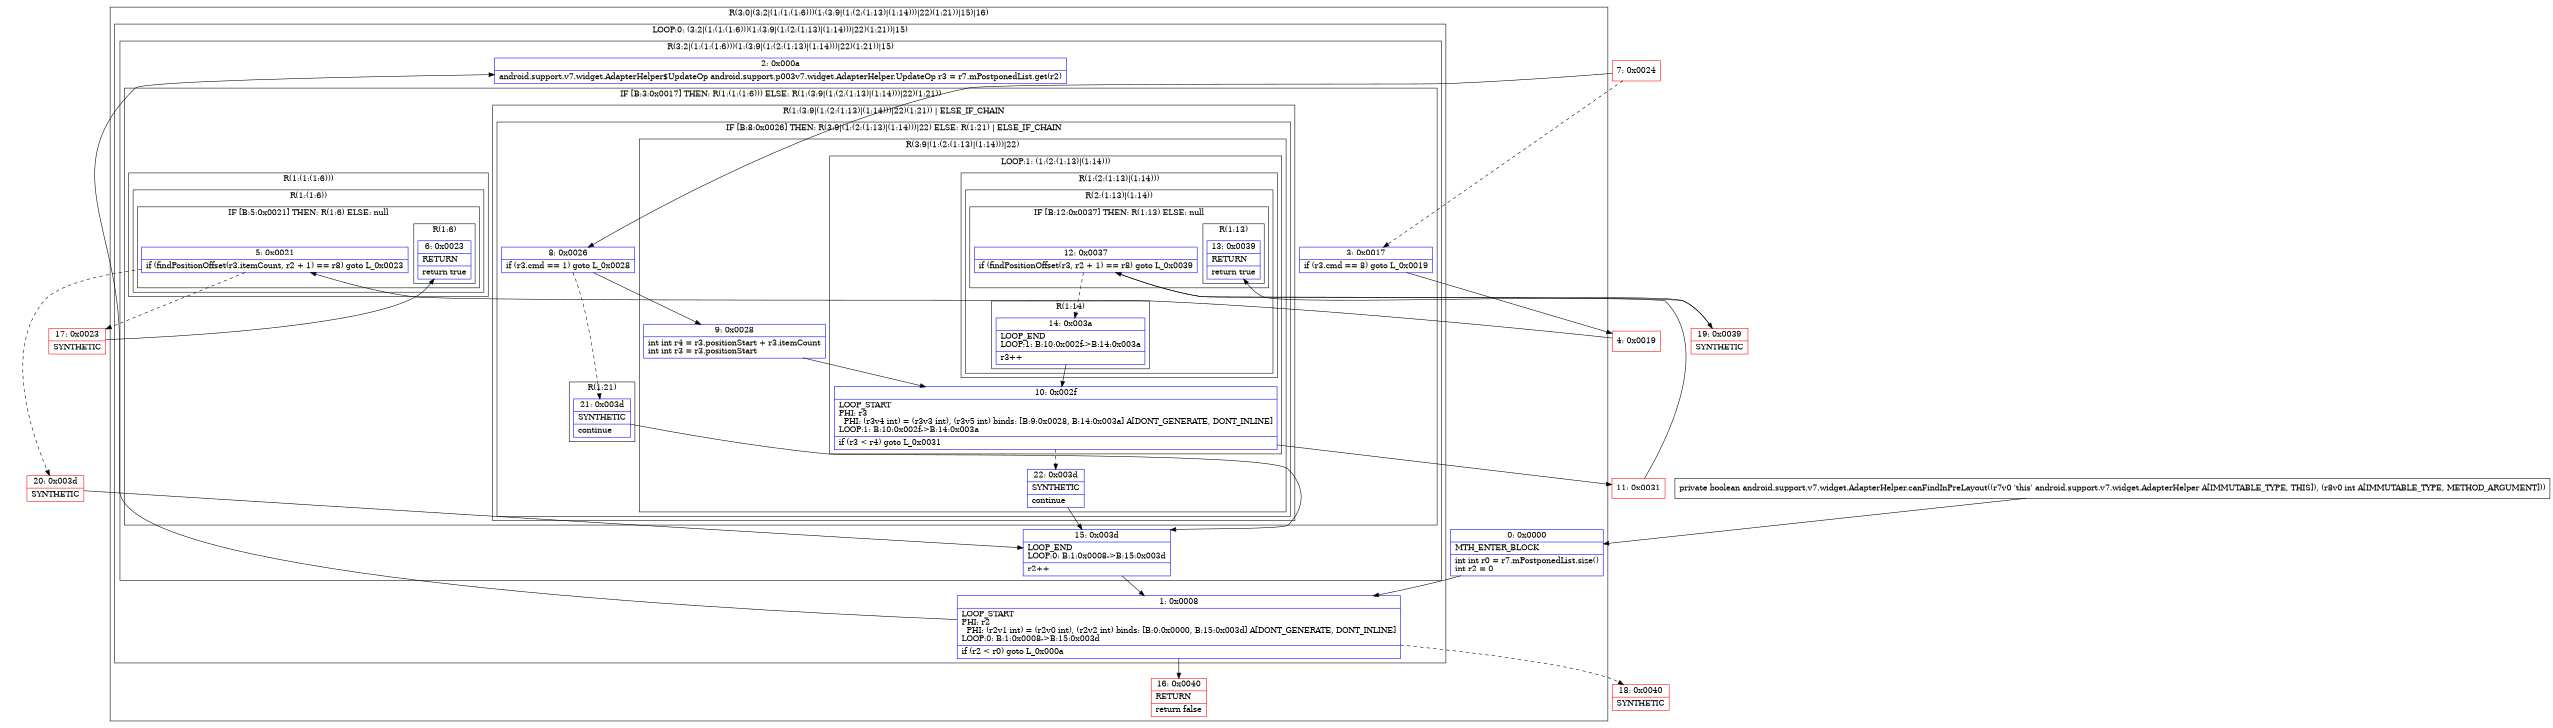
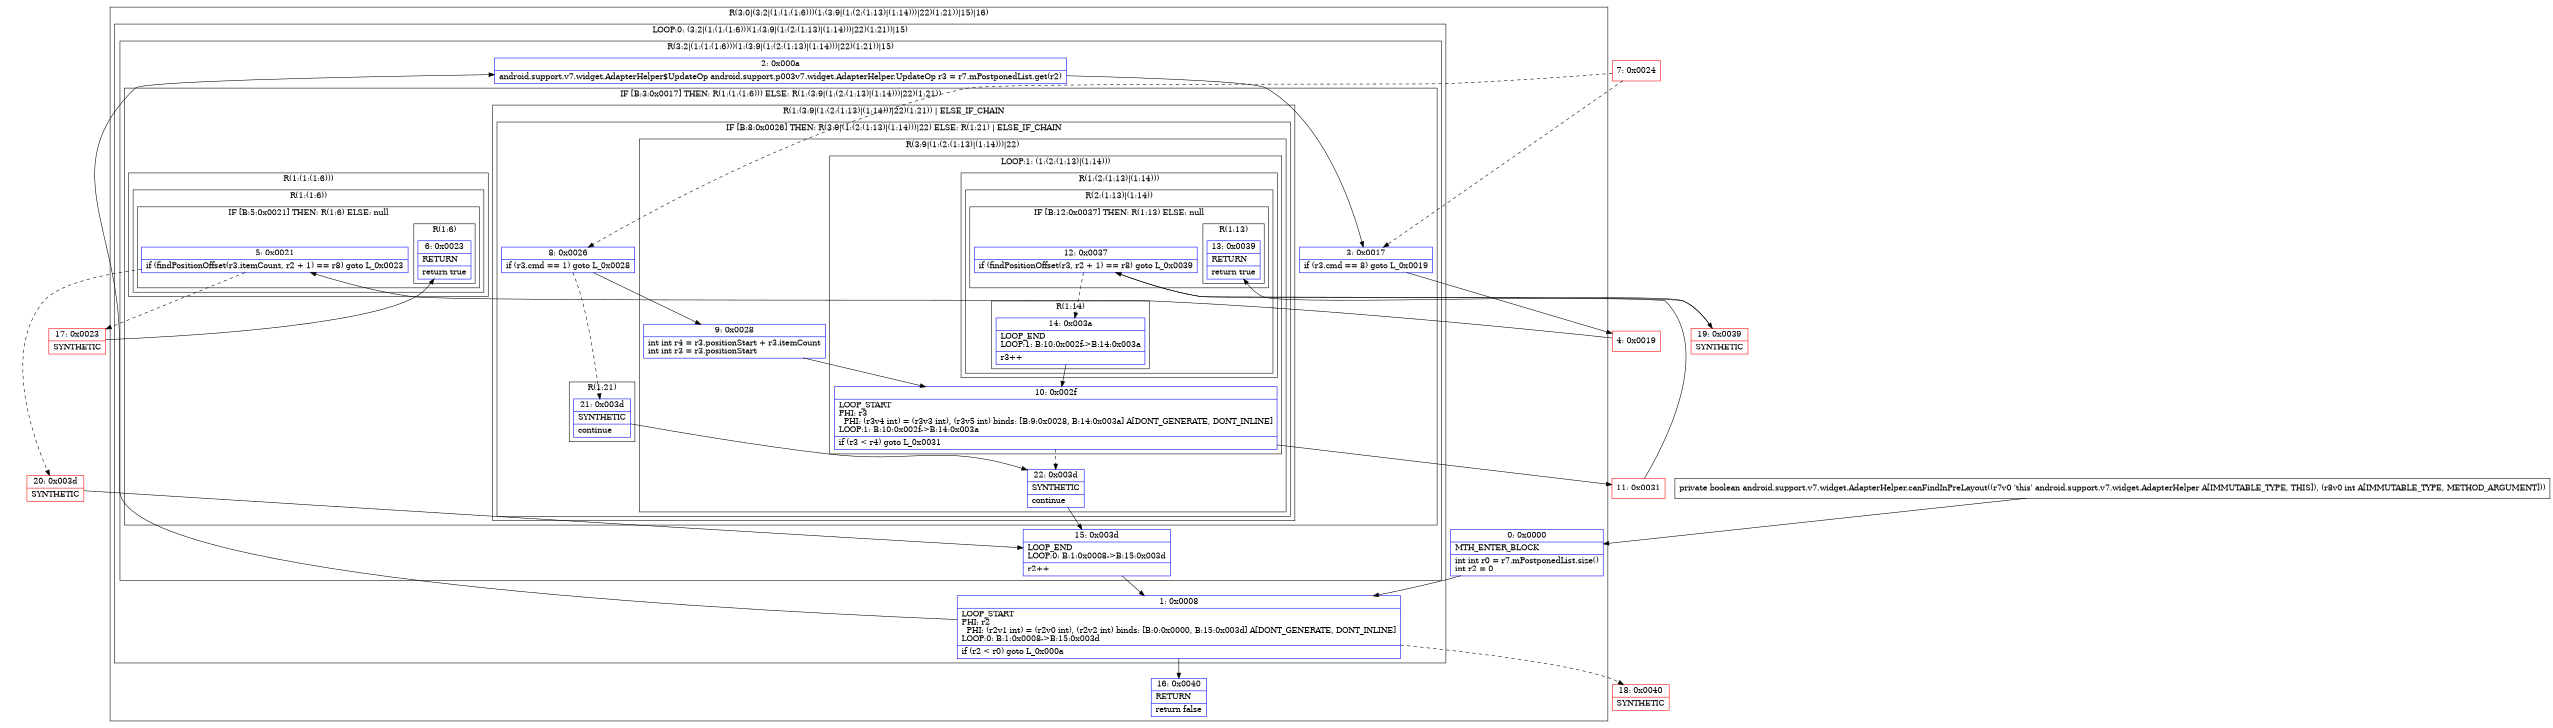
(1113, 85) -> (1113, 85)
none -> (1276, 95)
(1151, 457) -> (826, 454)
(1179, 697) -> (1179, 697)
